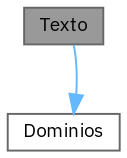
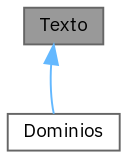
(77, 70) -> (51, 89)
